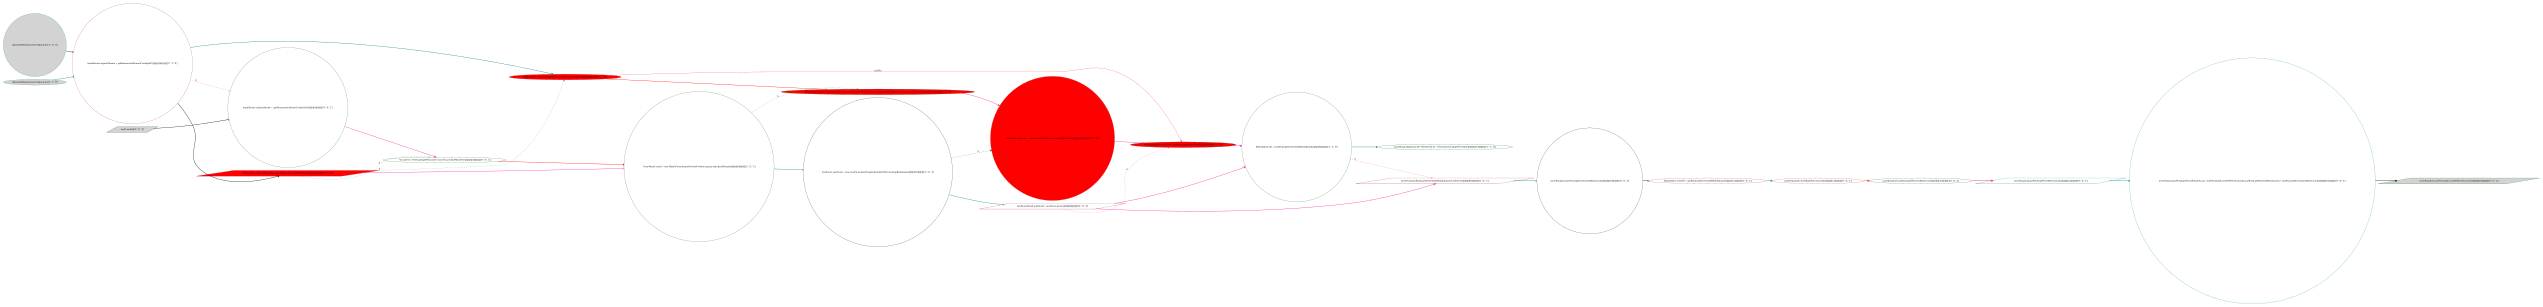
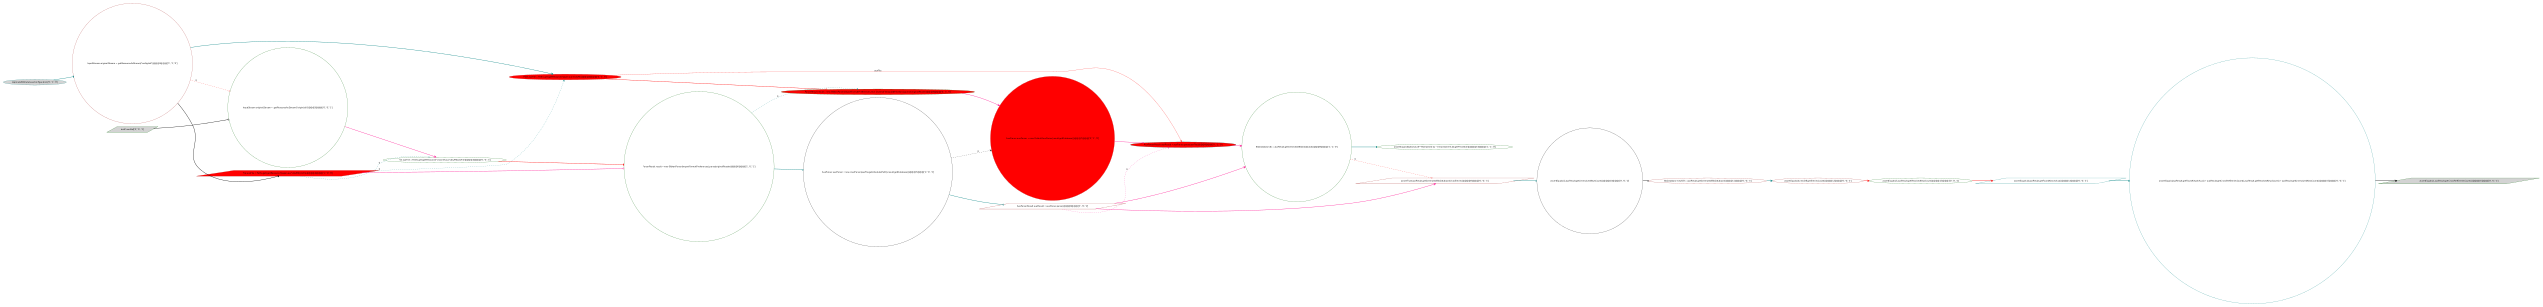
(35, 45) -> none
